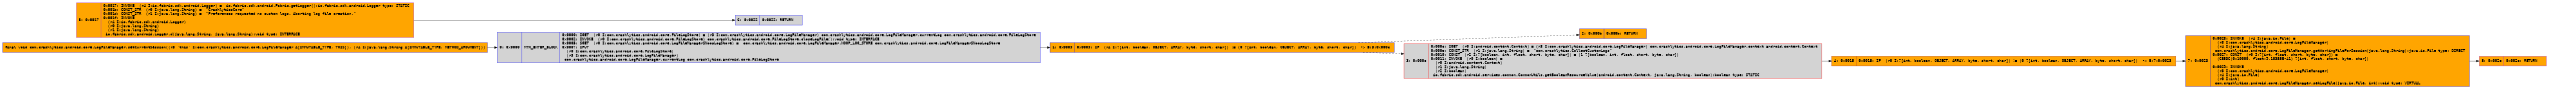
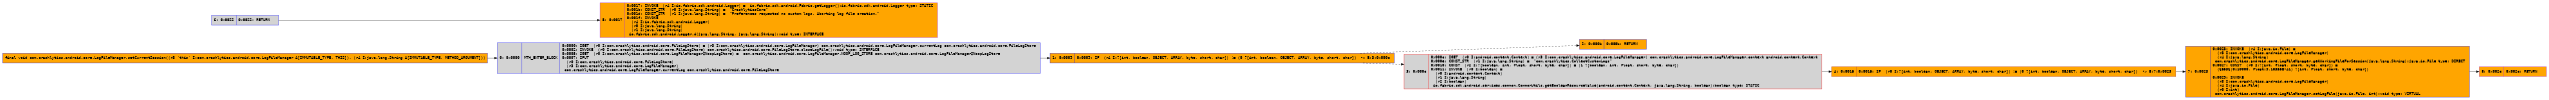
(573, 20) -> (438, 20)
